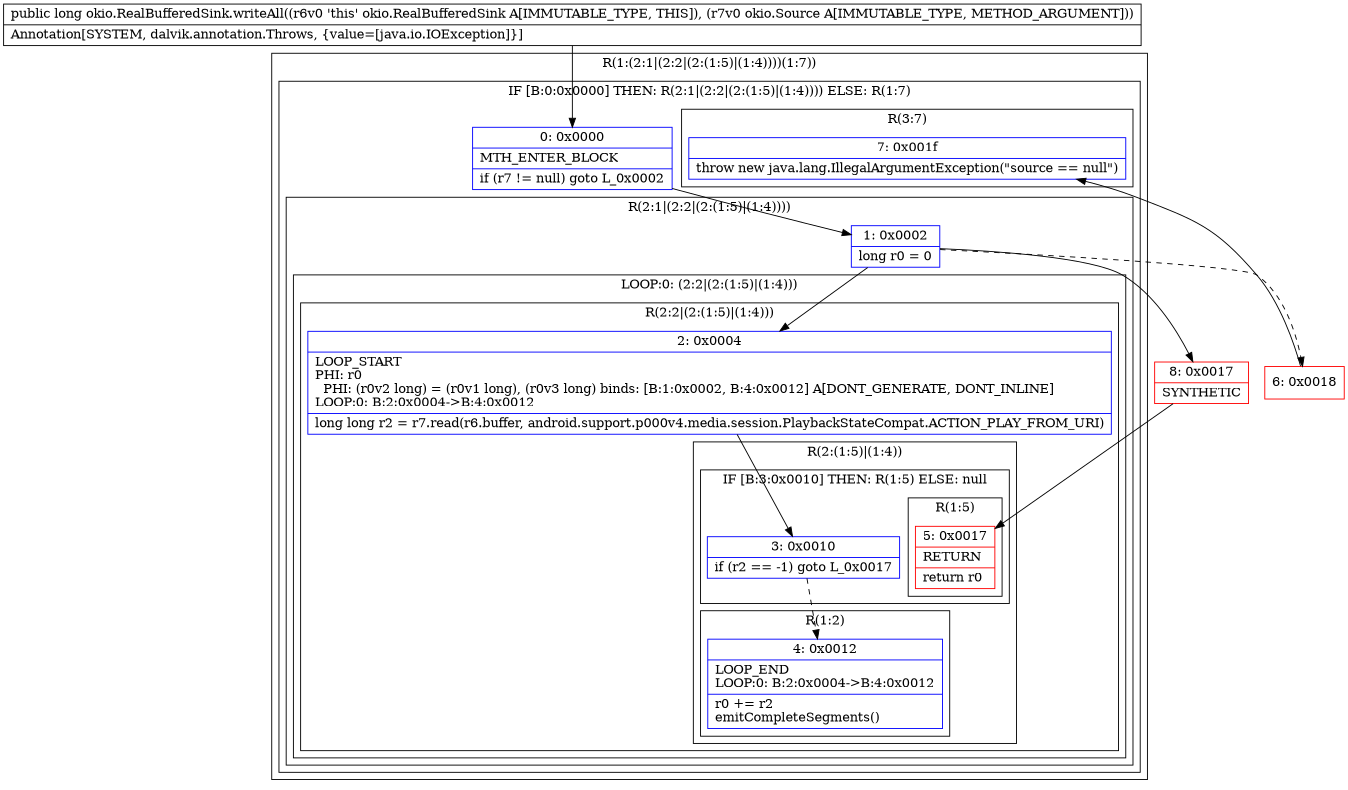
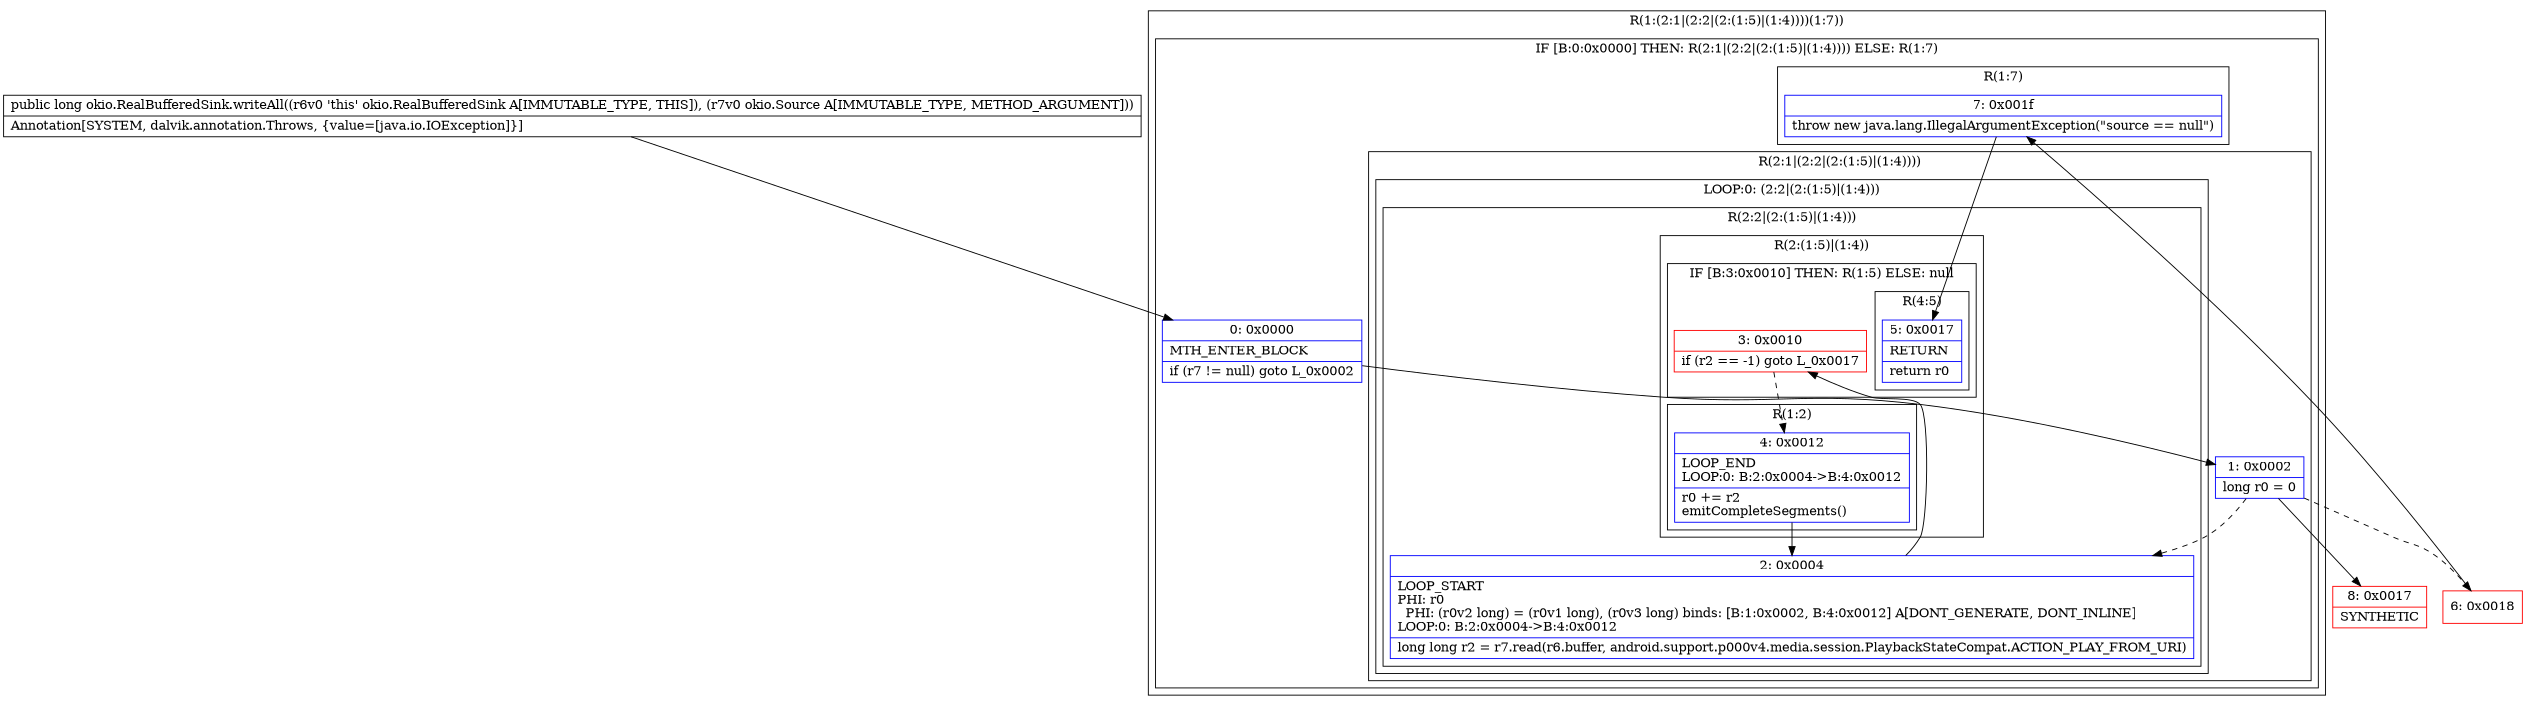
(907, 120) -> (2003, 77)
(828, 297) -> (2214, 531)
(1088, 463) -> (1966, 224)
(955, 508) -> (1922, 302)
none -> (1792, 534)
(803, 557) -> (1770, 351)
(955, 557) -> (1922, 351)
